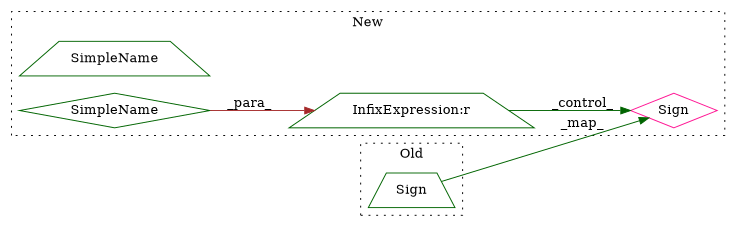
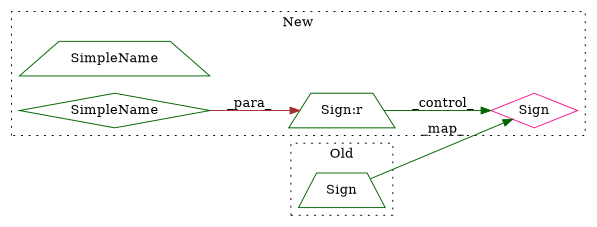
(412, 111) -> (342, 111)
